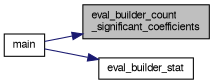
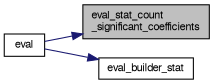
(146, 22) -> (146, 22)
(24, 45) -> (24, 45)
